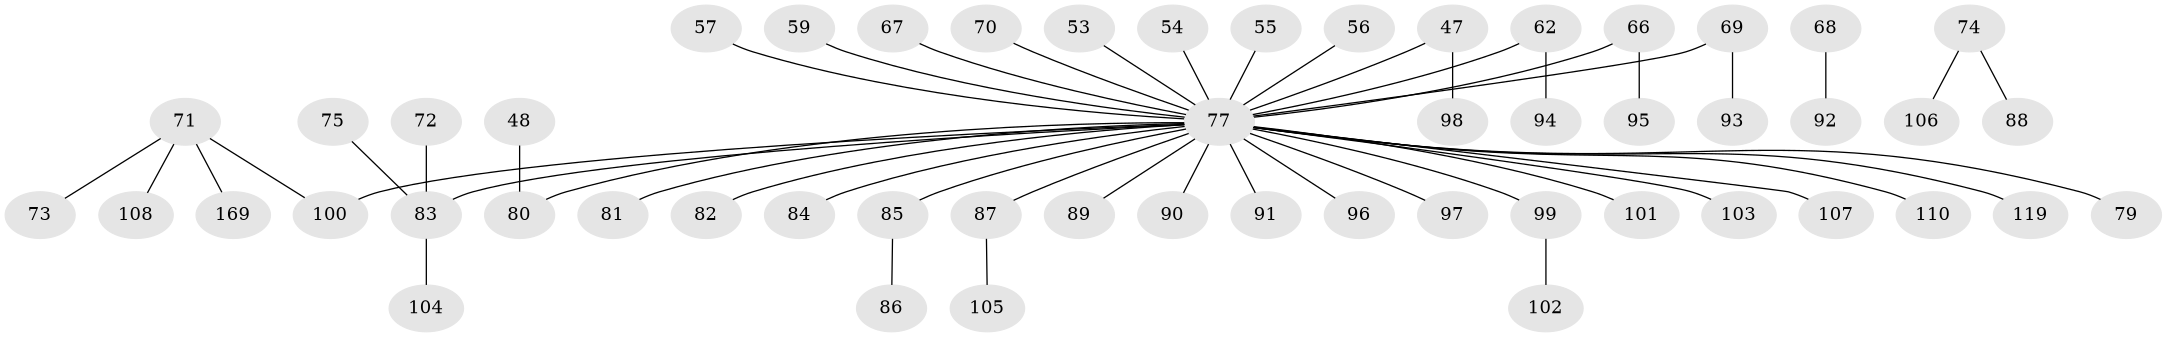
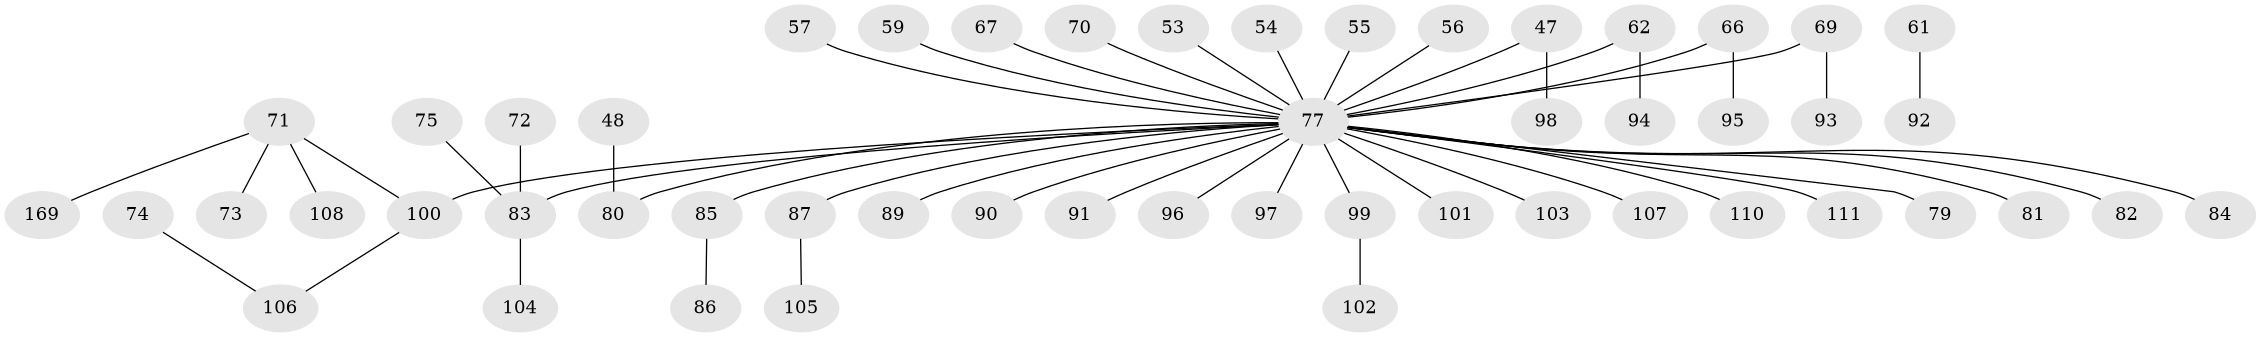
(1826, 29) -> (1920, 29)
(2018, 122) -> none
(2031, 215) -> (1845, 215)
none -> (352, 262)
